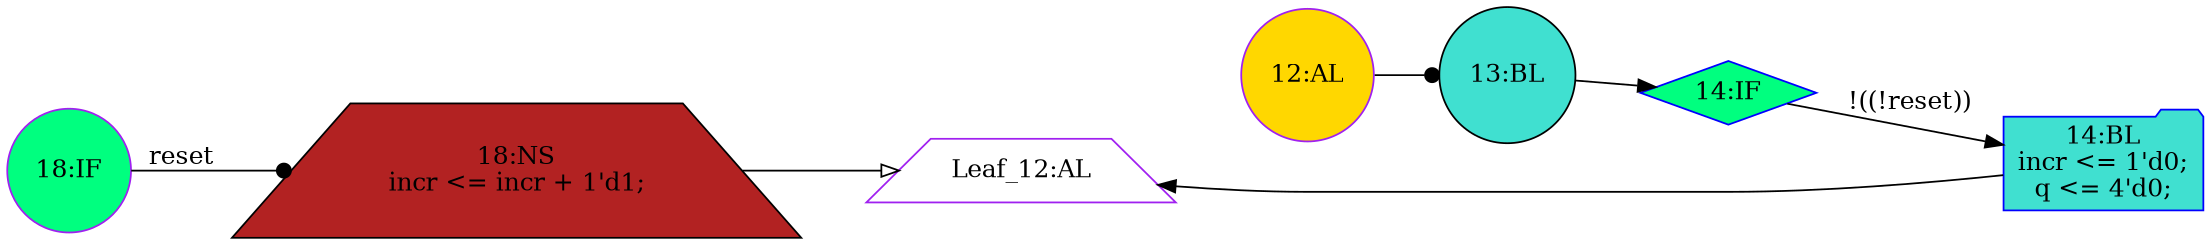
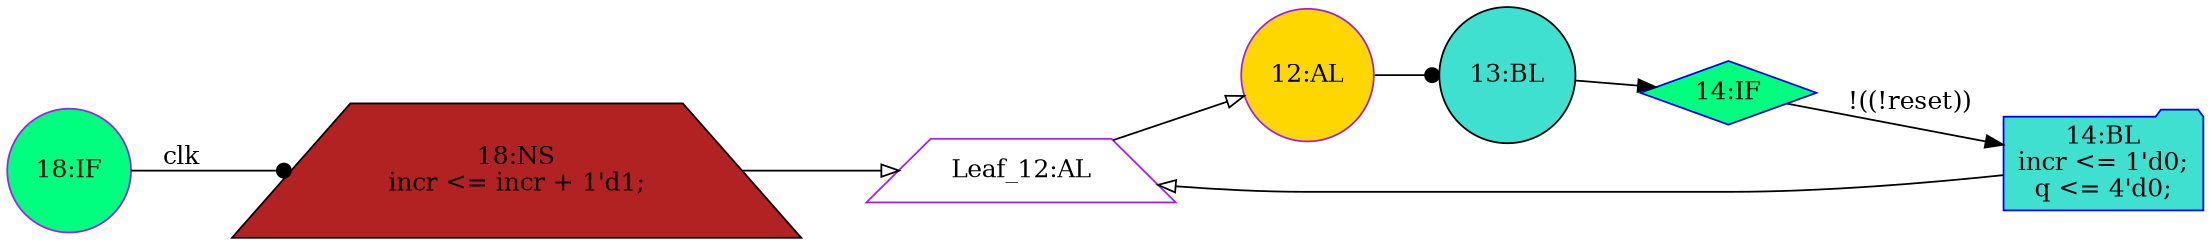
none -> (1170, 121)
(182, 157) -> (182, 157)
(1590, 192) -> (1590, 192)
